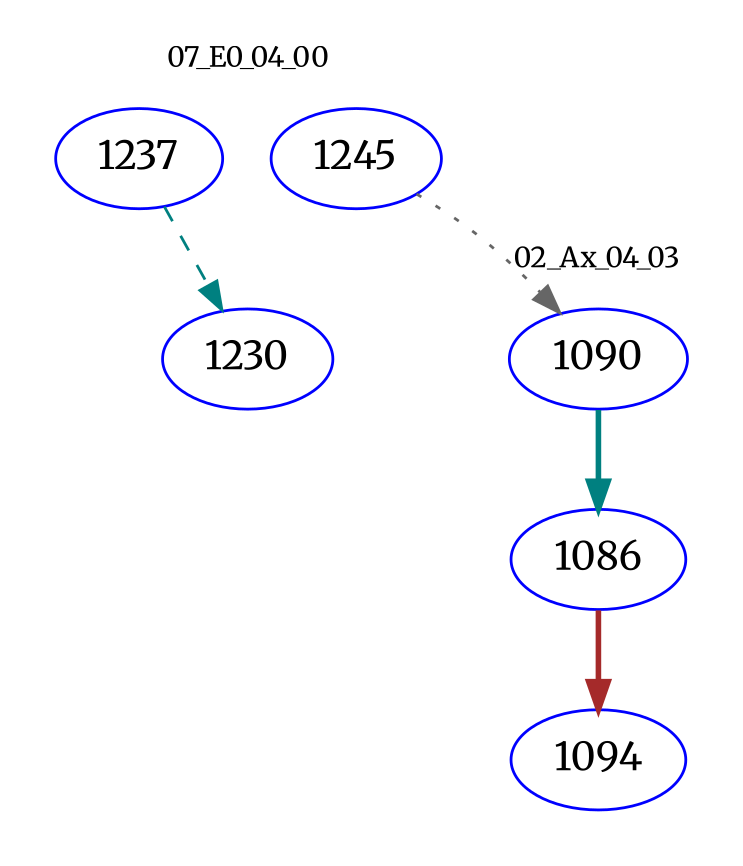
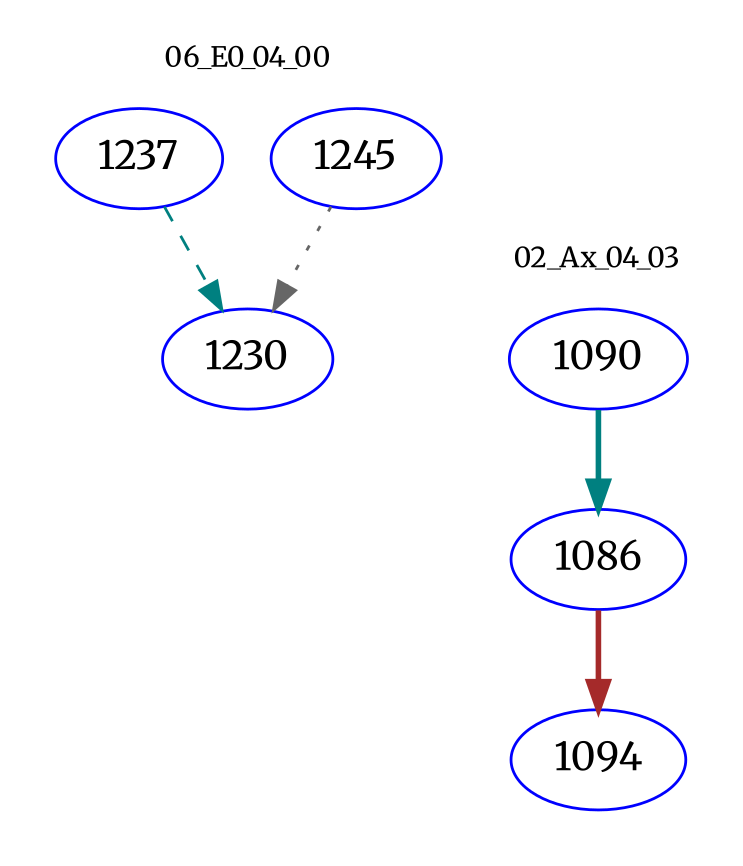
(249, 60) -> (249, 60)
(506, 259) -> (309, 246)
